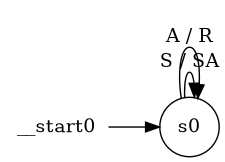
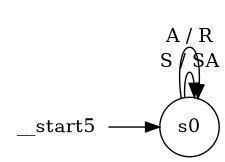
(57, 127) -> (57, 127)
